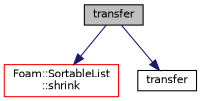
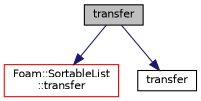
(61, 81) -> (61, 81)
